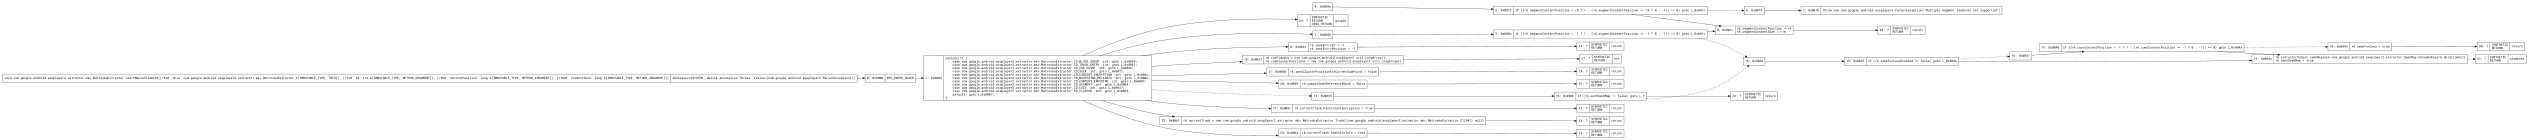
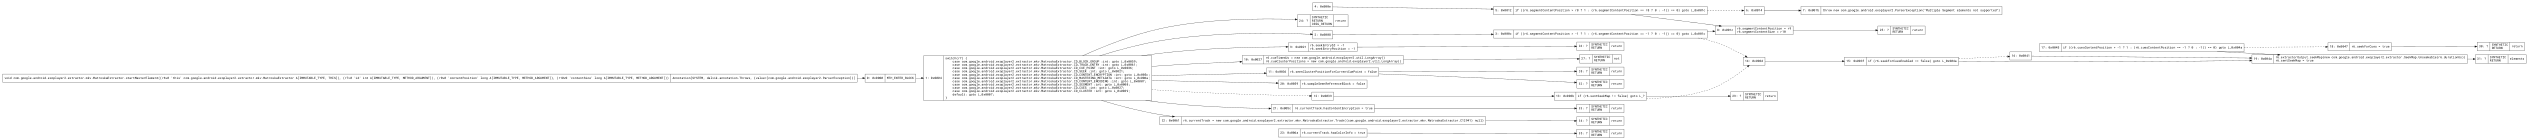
(1341, 21) -> (1341, 21)
(2057, 53) -> (2141, 57)
(1471, 84) -> (1477, 78)
(1177, 130) -> none
